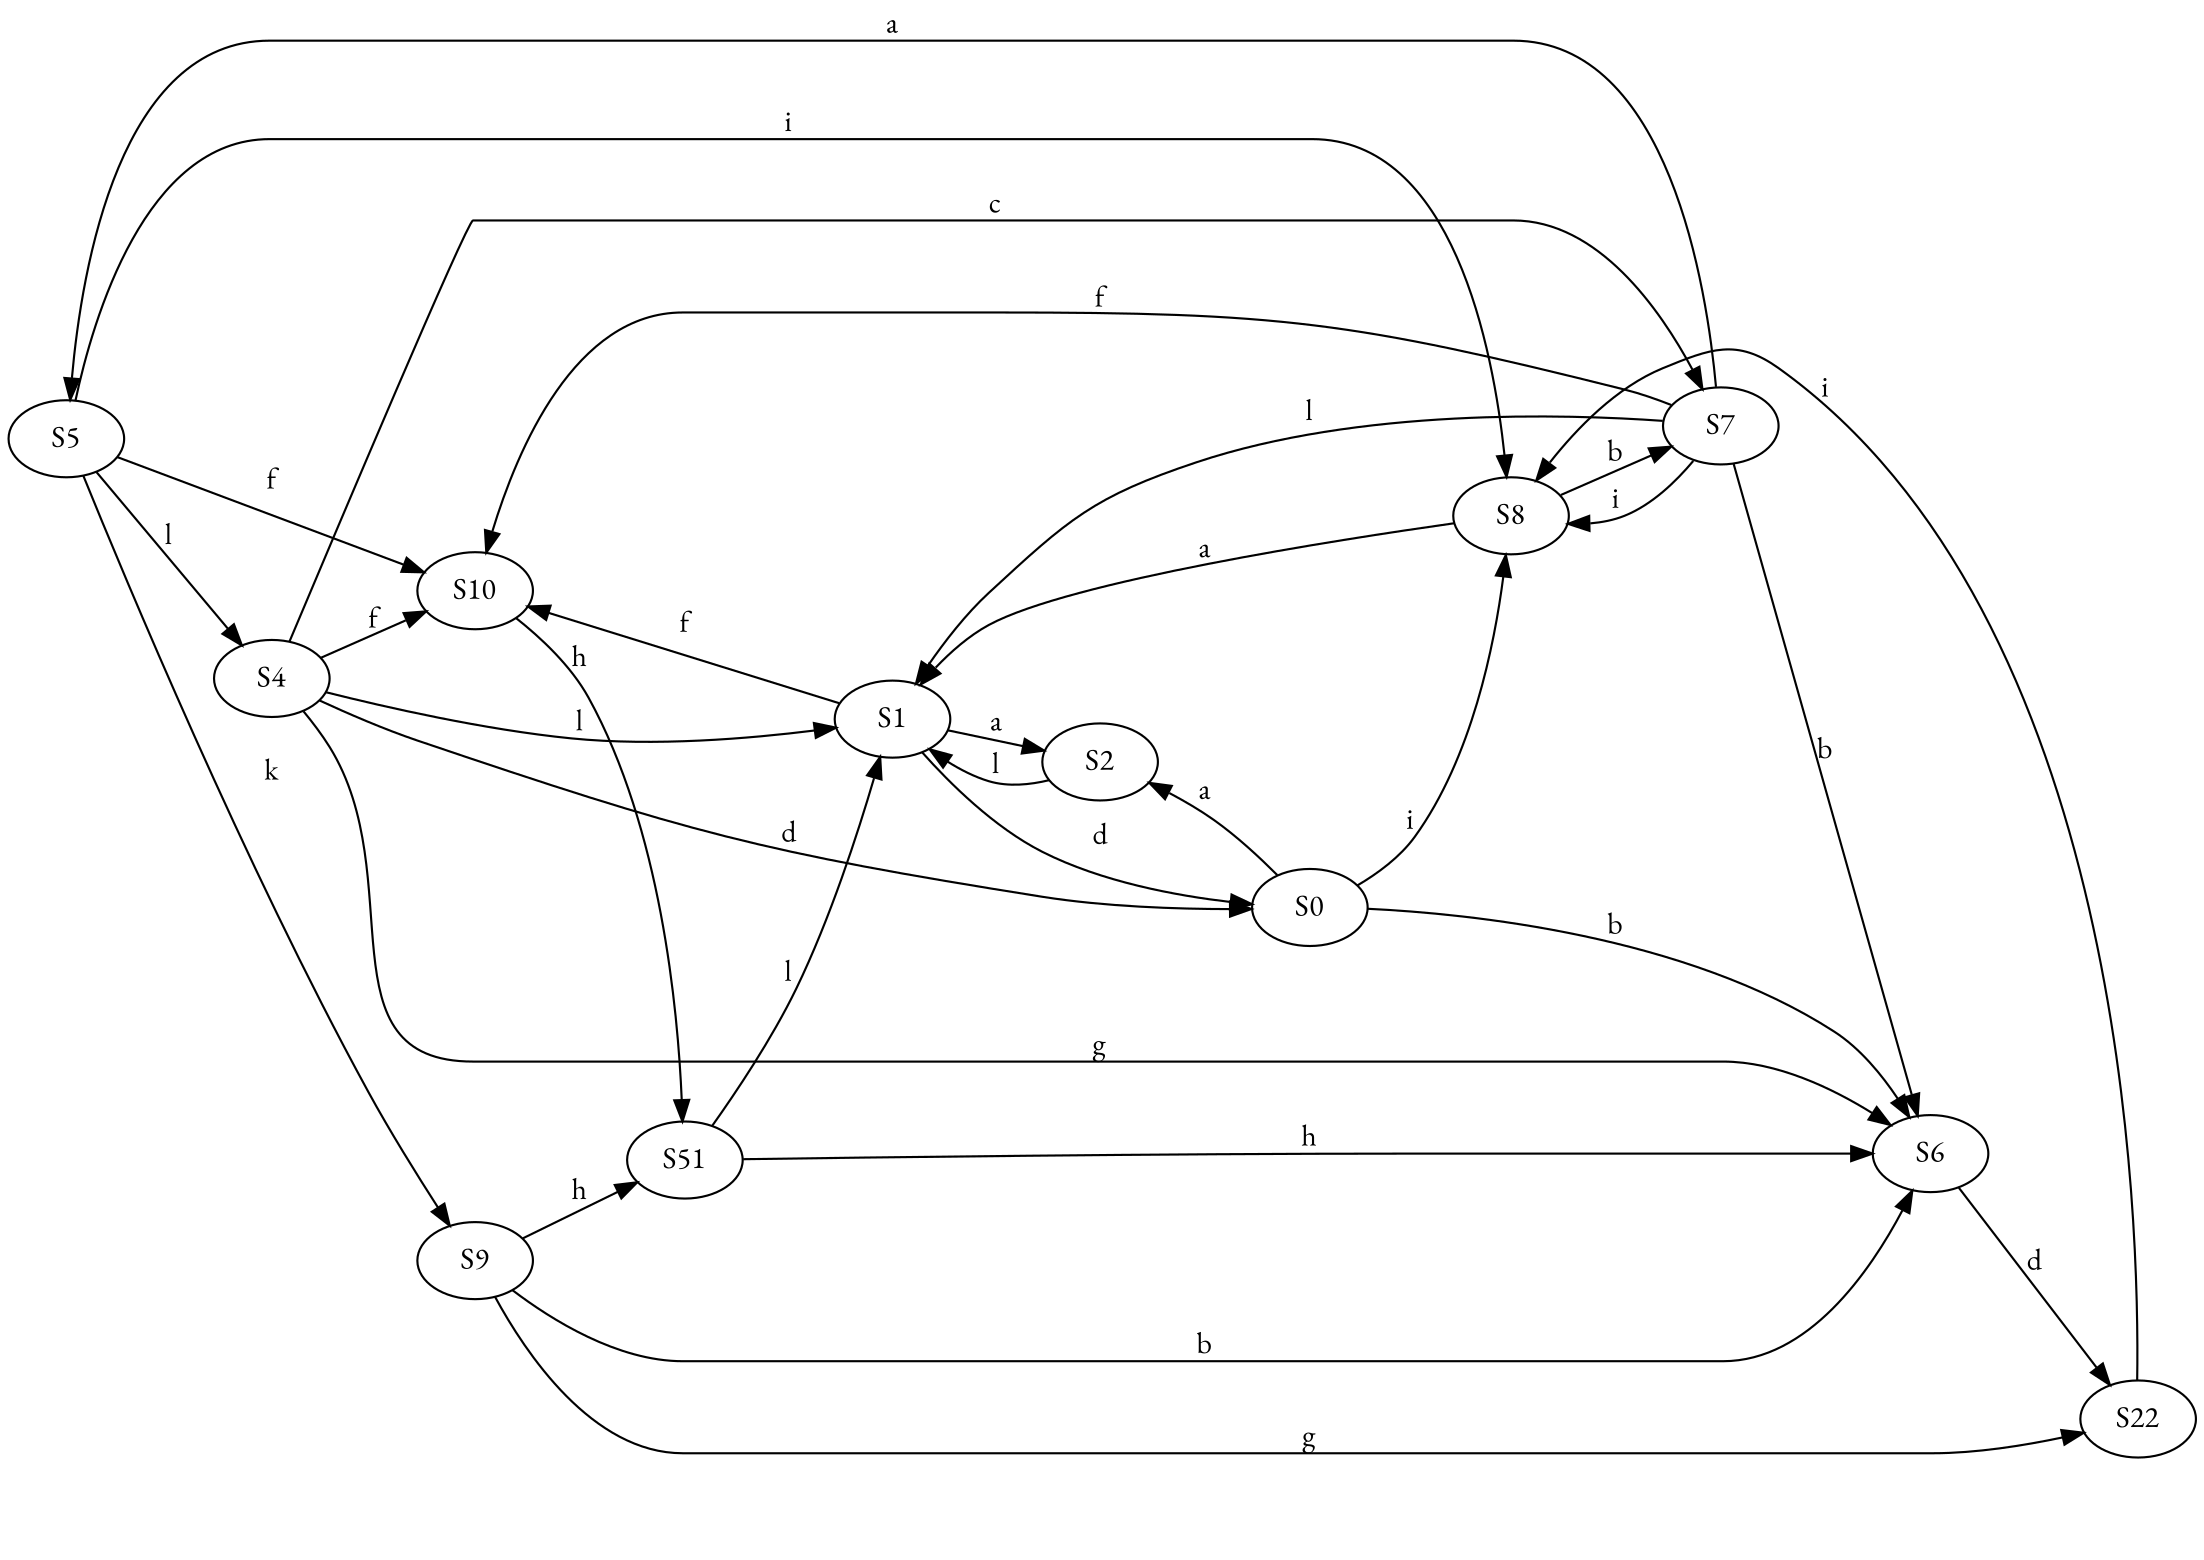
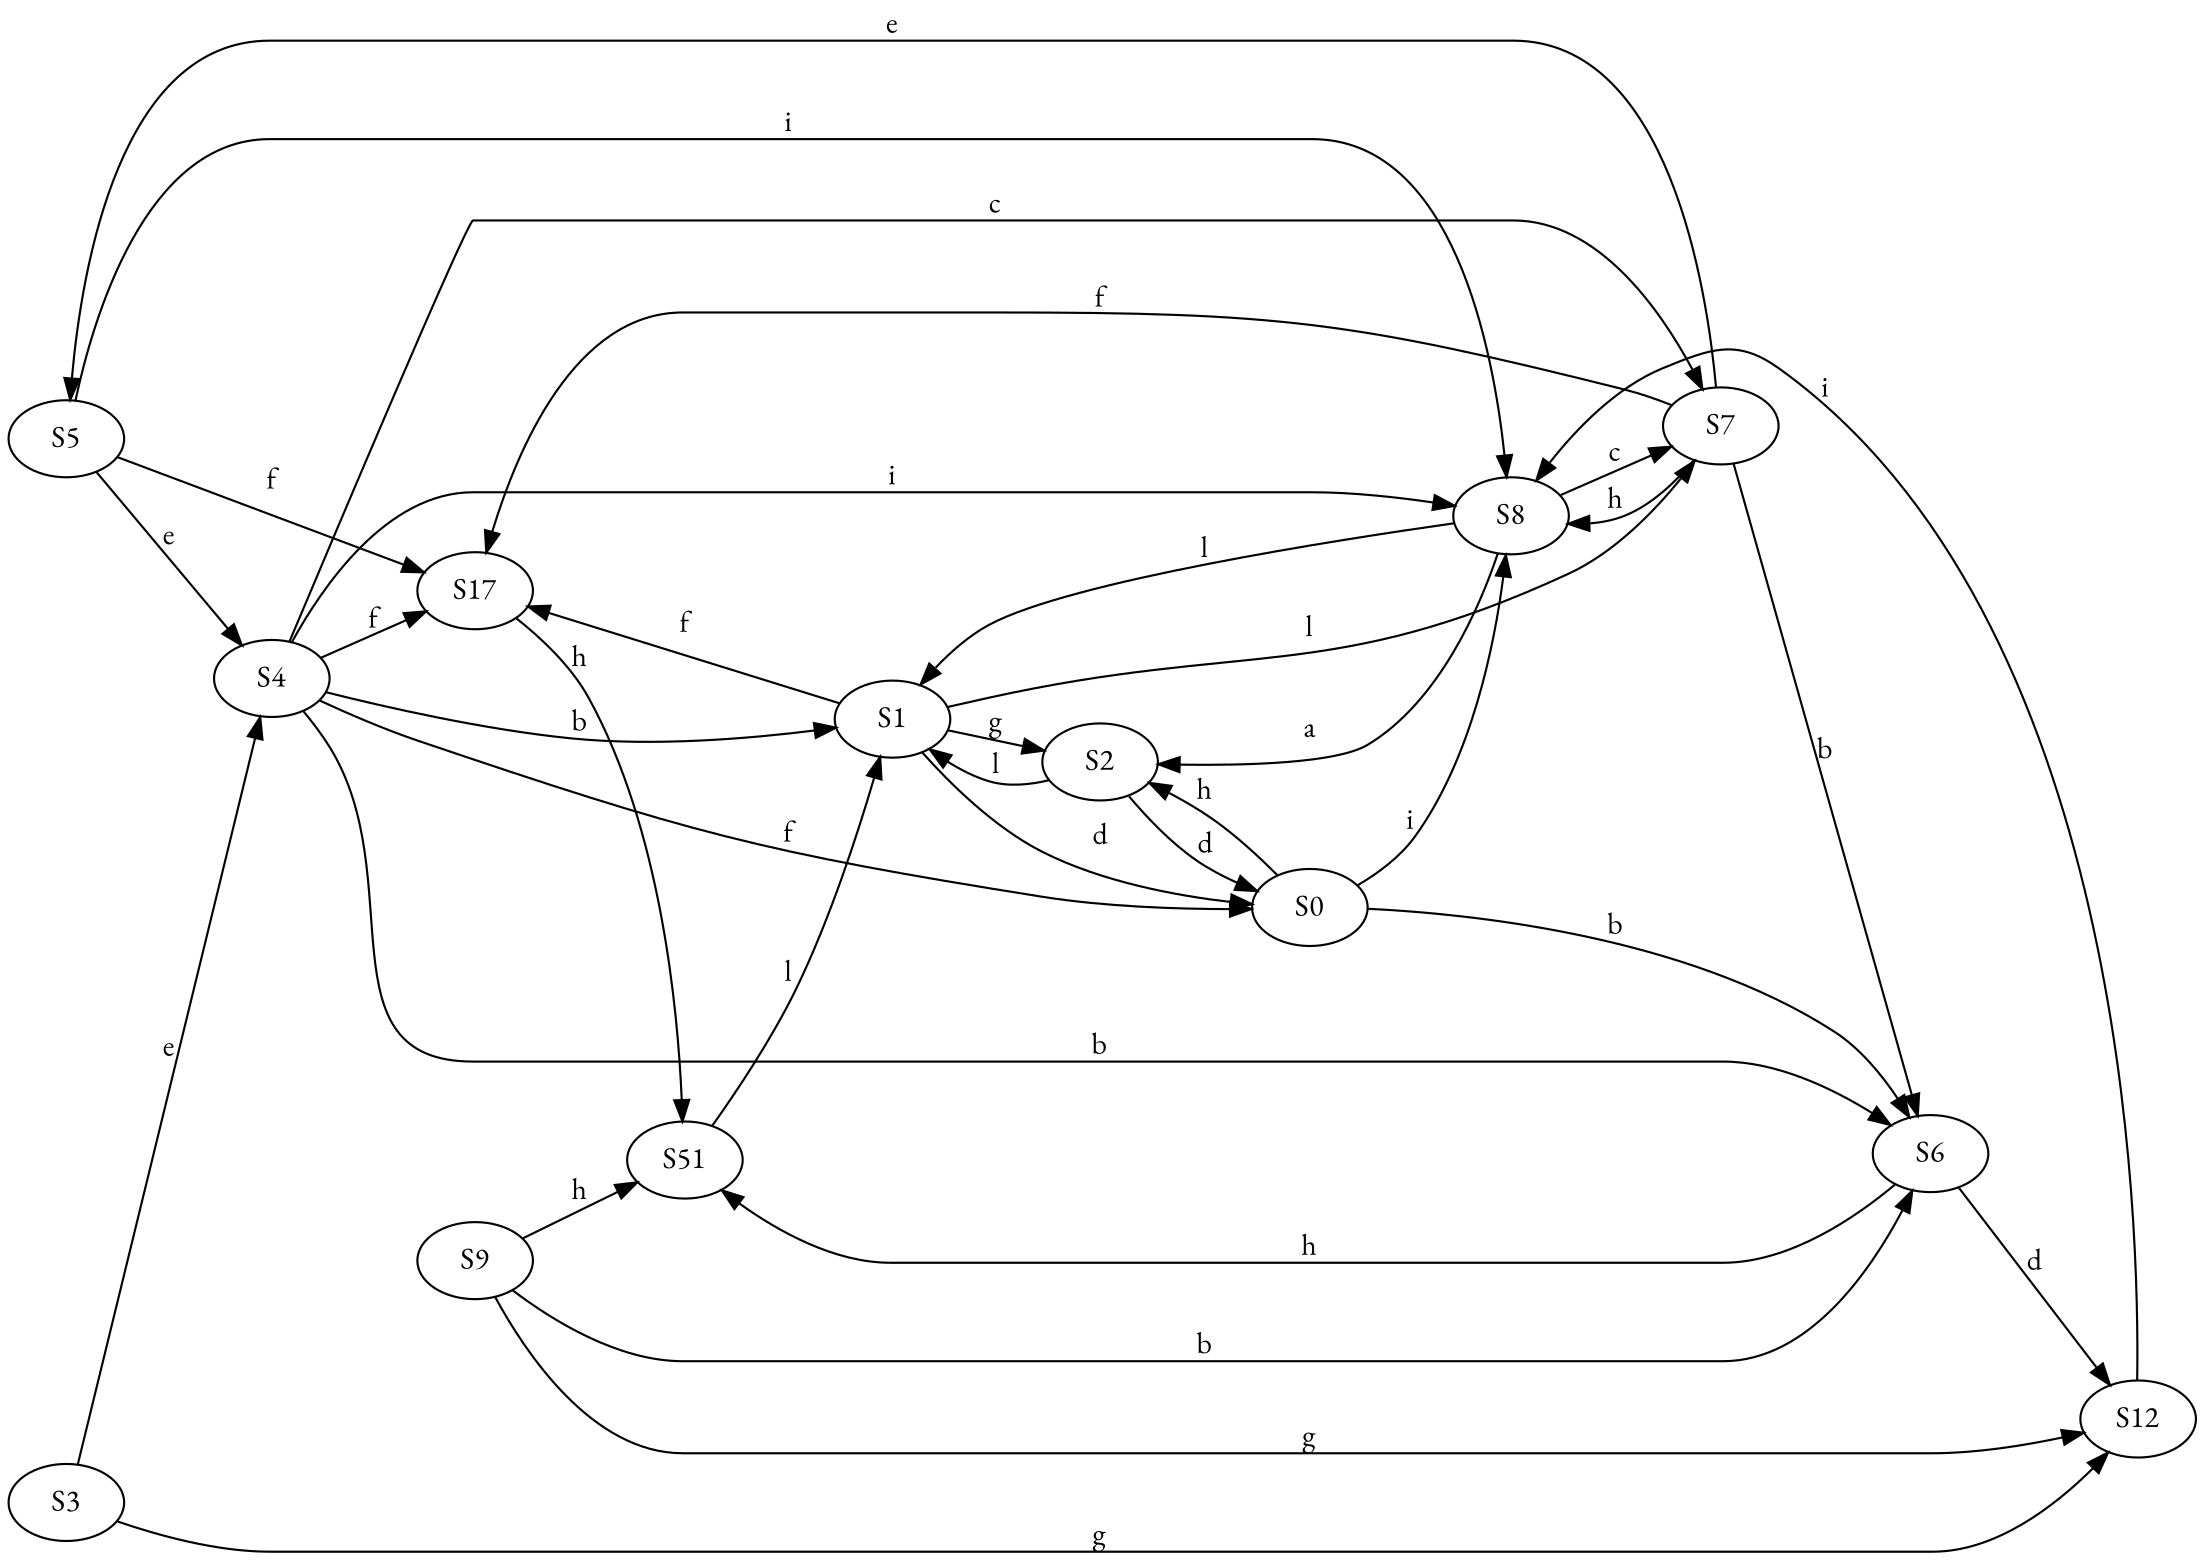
(892, 25) -> (892, 25)
(1258, 445) -> (1336, 648)
(1616, 453) -> (1616, 453)
none -> (831, 492)
(1616, 500) -> (1616, 500)
(169, 536) -> (169, 536)
(1205, 549) -> (1205, 549)
(475, 591) -> (475, 591)
(580, 722) -> (580, 722)
(996, 722) -> (996, 722)
none -> (1386, 732)
(1205, 791) -> (1205, 791)
(789, 834) -> (789, 834)
none -> (1178, 846)
(246, 849) -> none
(1100, 1046) -> (1100, 1046)
(1297, 1154) -> (1321, 1263)
(2138, 1419) -> (2138, 1419)
none -> (66, 1502)
